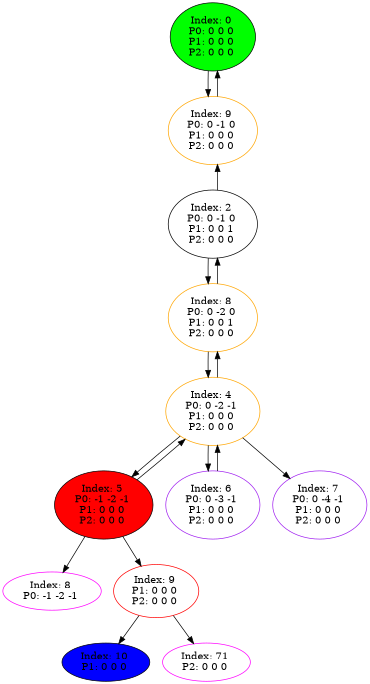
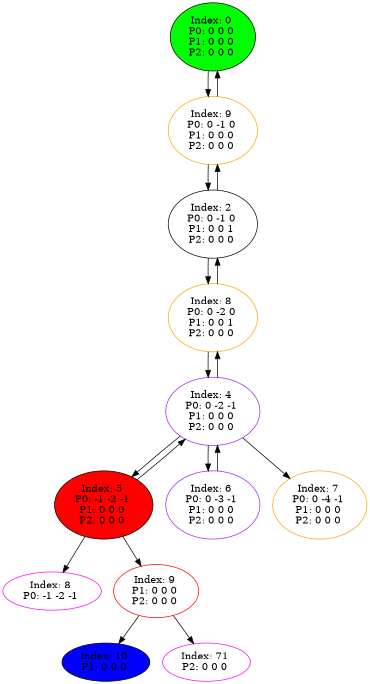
none -> (208, 174)
(213, 411) -> (213, 411)
(320, 505) -> (320, 505)
